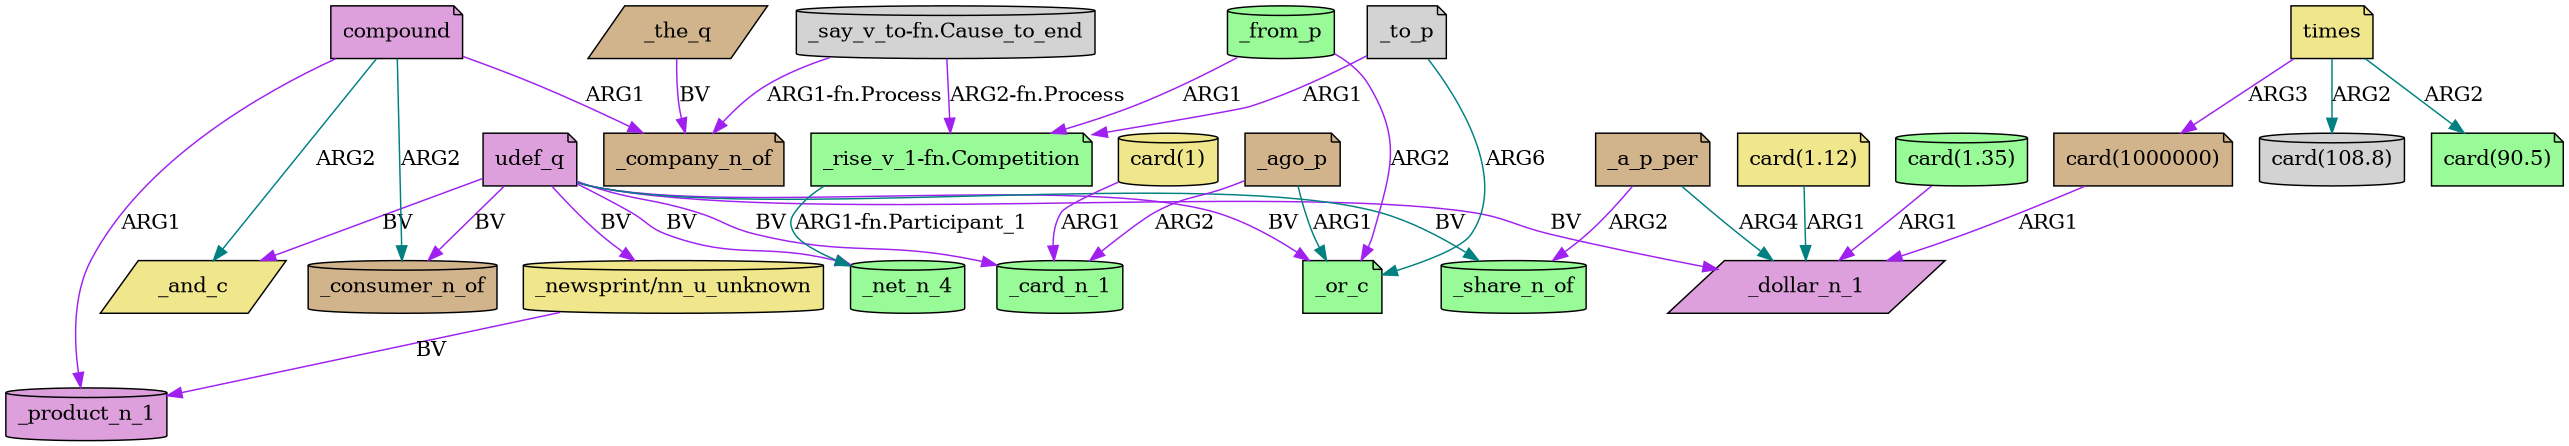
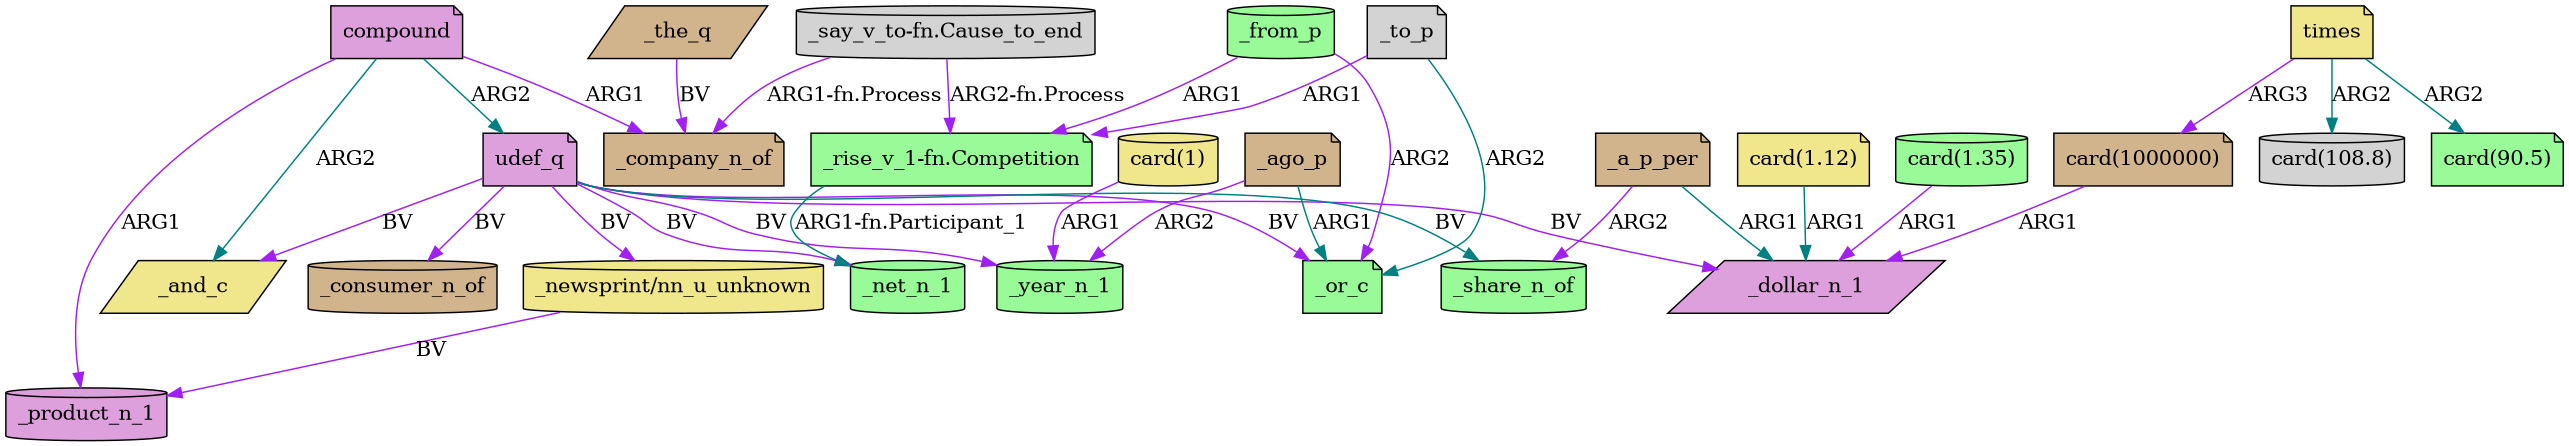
(399, 152) -> (458, 91)
(1516, 160) -> (1516, 160)
(1769, 223) -> (1769, 223)
(908, 287) -> (908, 287)
(1060, 287) -> (1060, 287)
